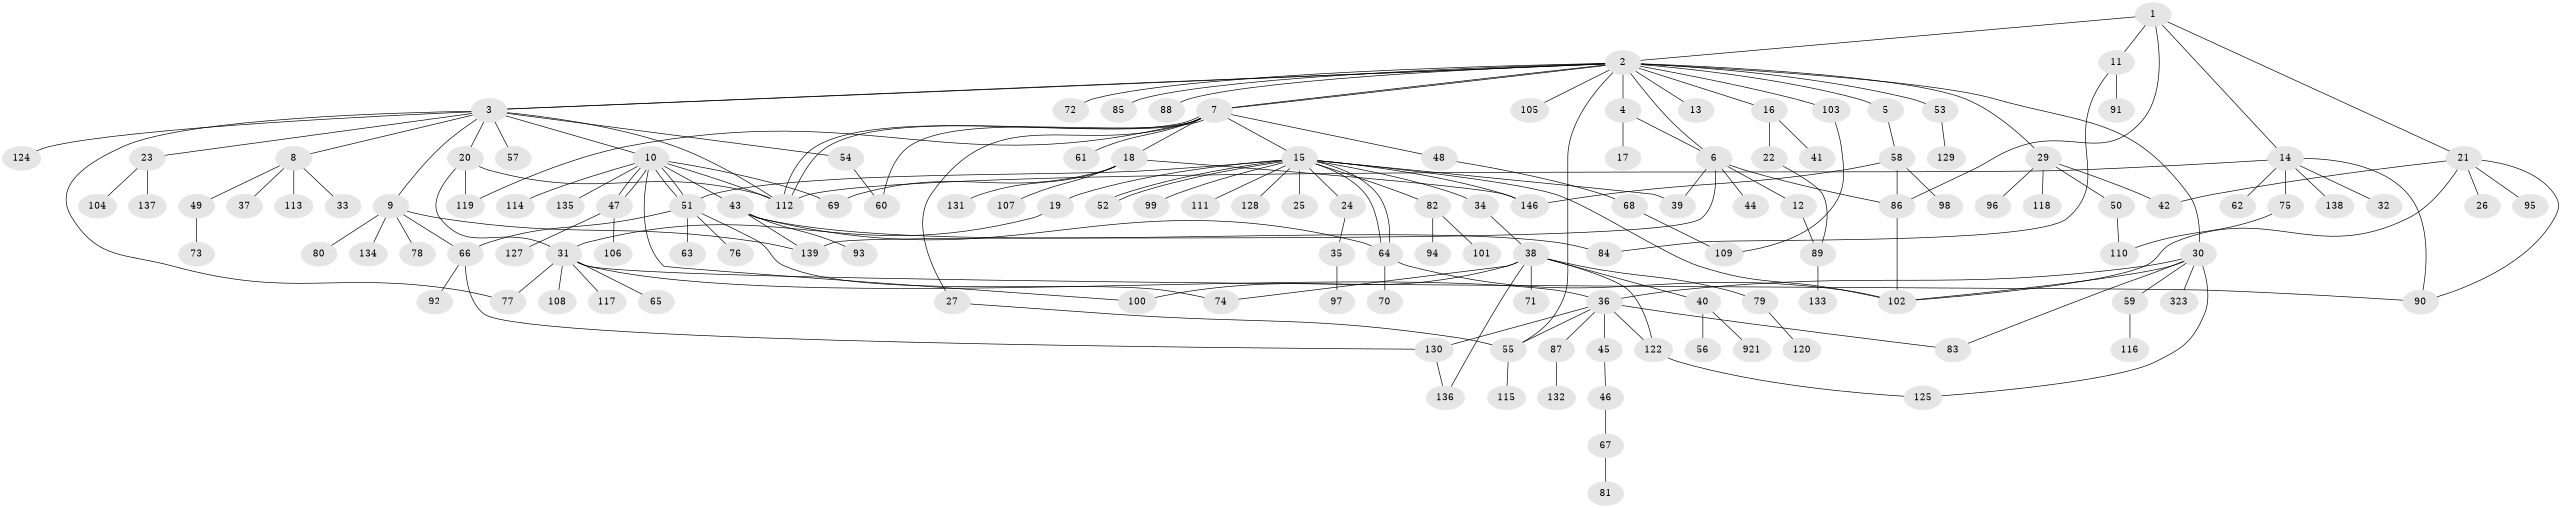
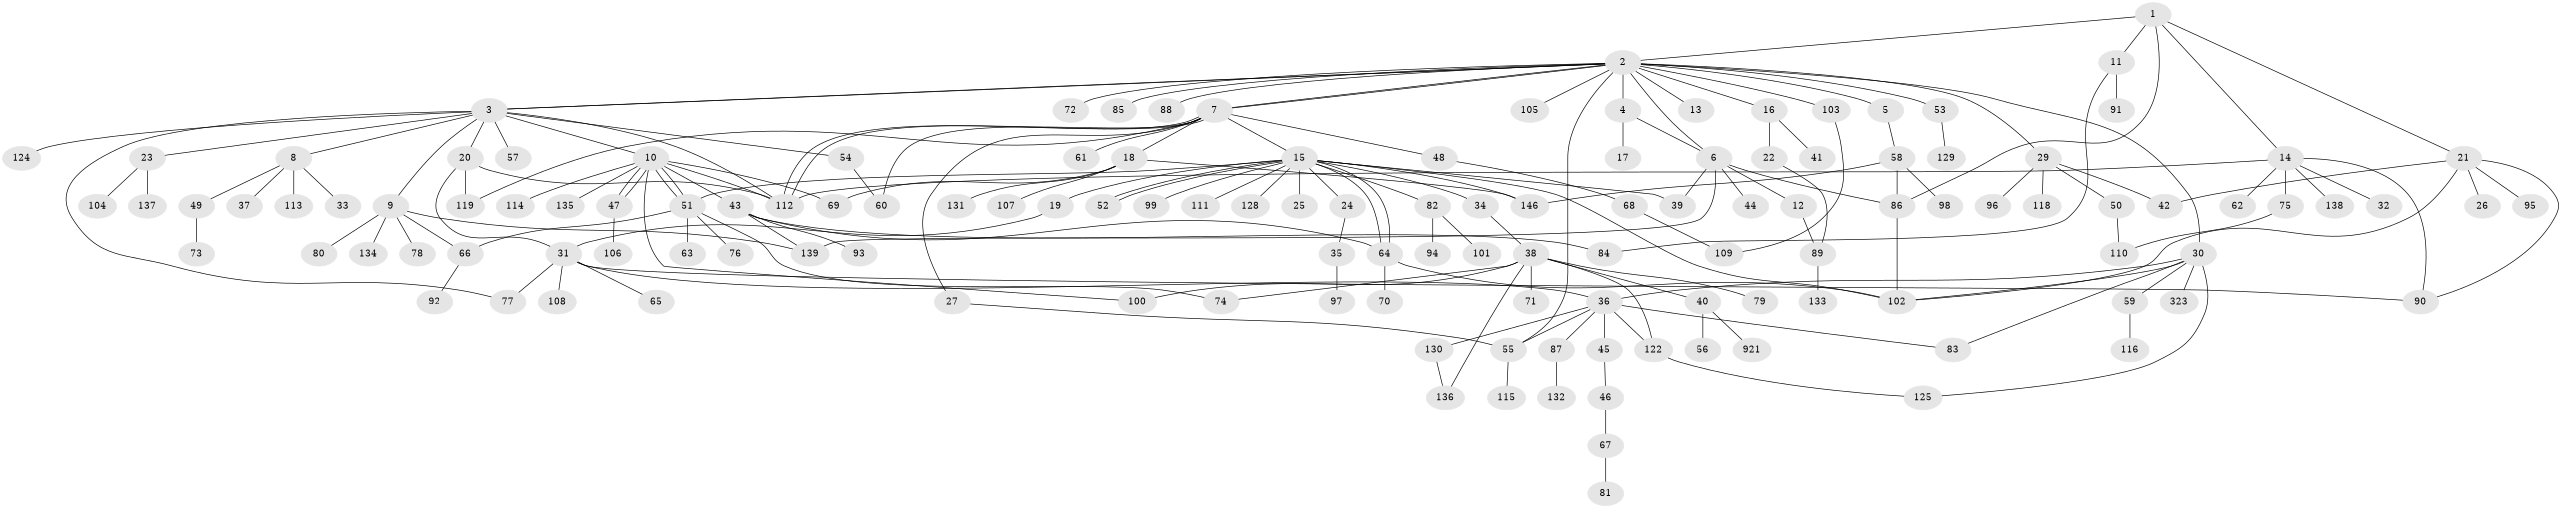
(515, 254) -> none
(607, 302) -> none
(922, 342) -> none
(1802, 350) -> none
